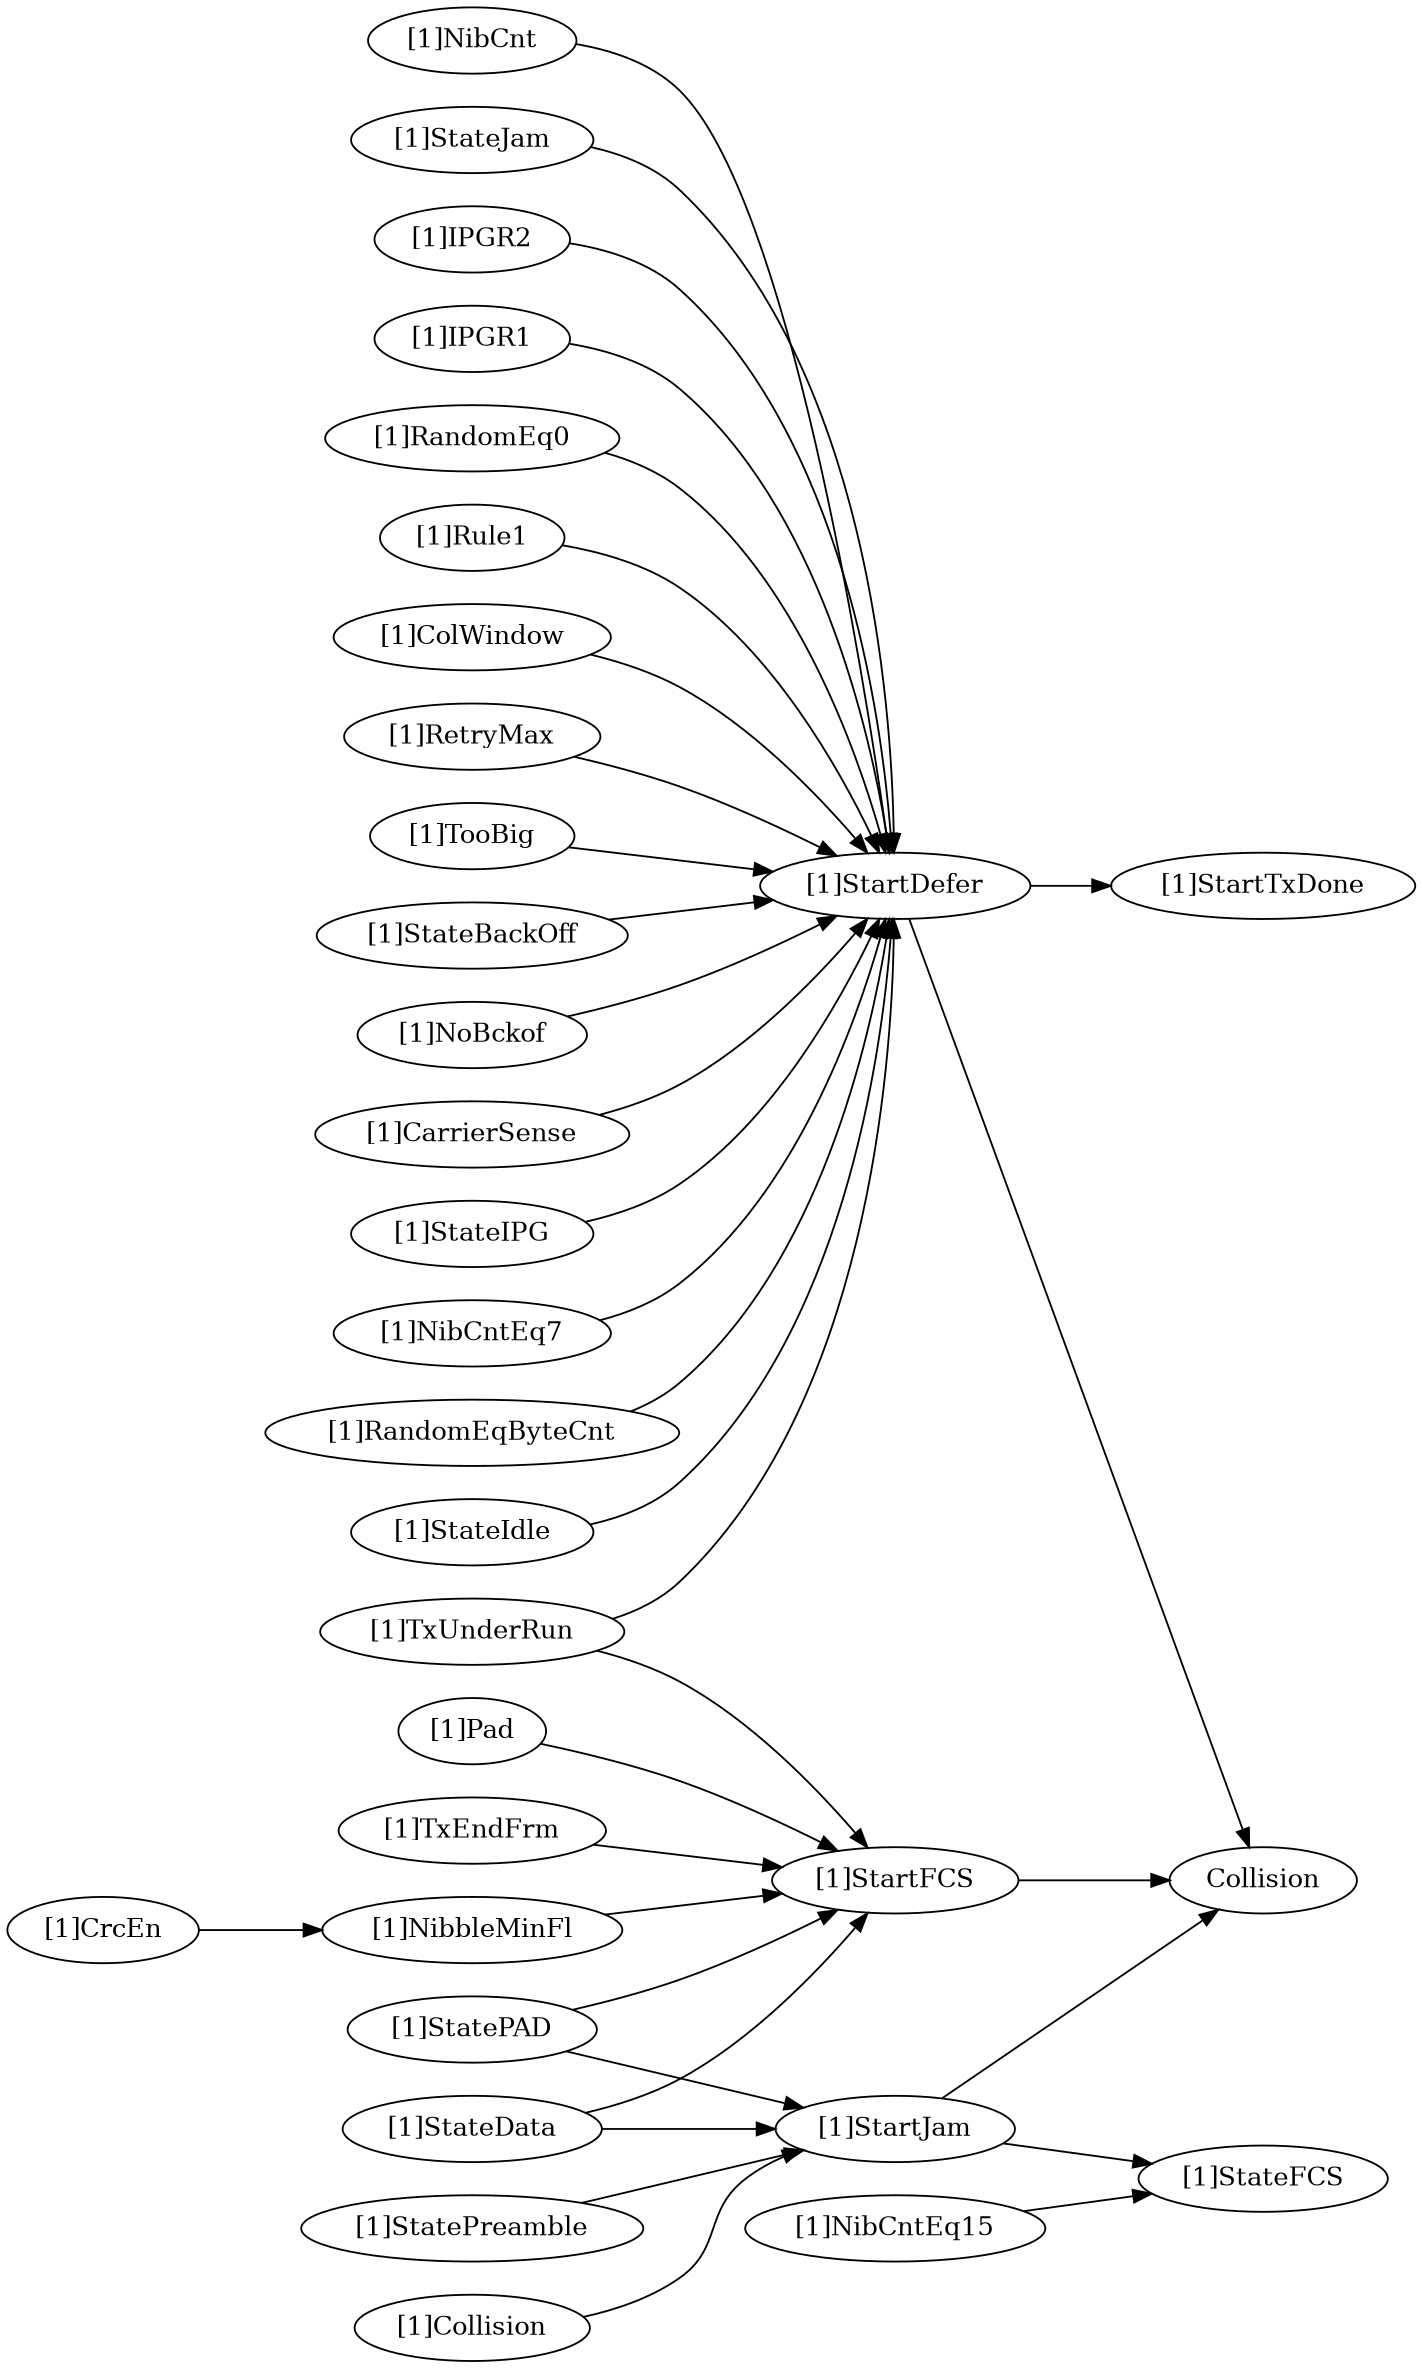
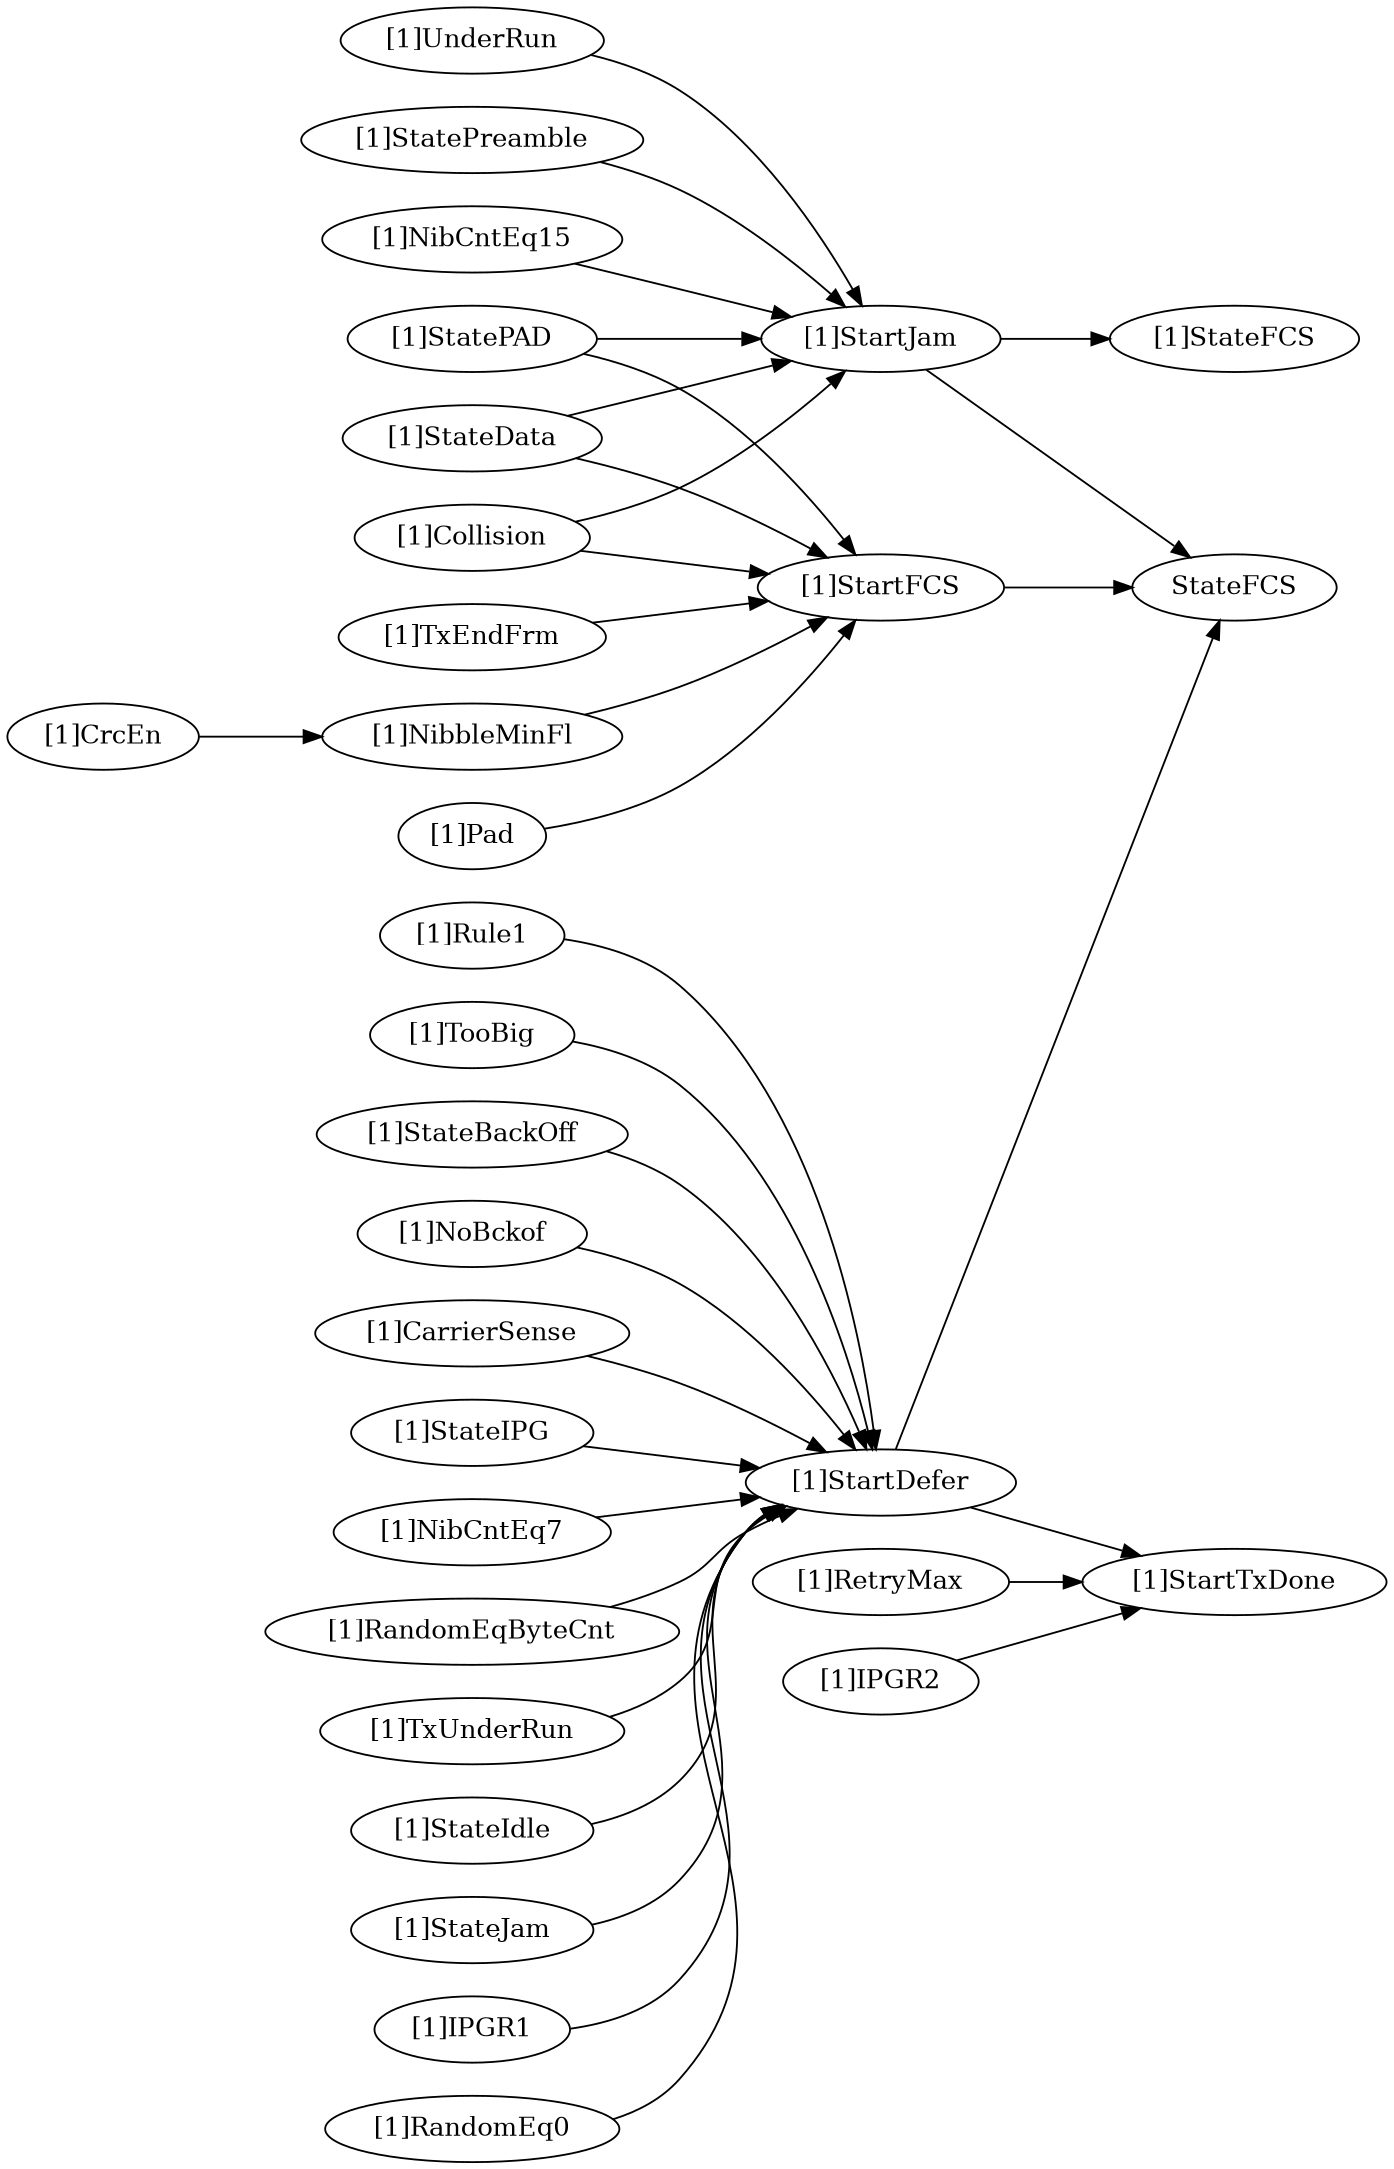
(472, 41) -> none
none -> (472, 41)
(811, 486) -> (1040, 1637)
(472, 637) -> none
(700, 794) -> (1036, 1582)
(740, 1722) -> (665, 561)
(1263, 1880) -> (1234, 587)
(1078, 2204) -> (674, 288)
